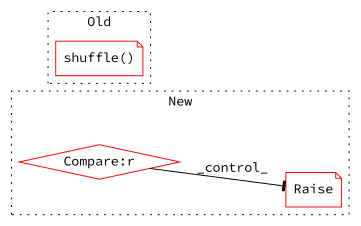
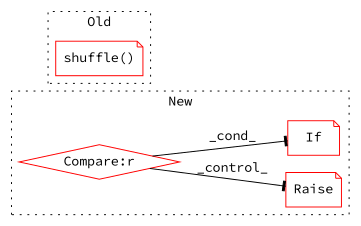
none -> (314, 138)
